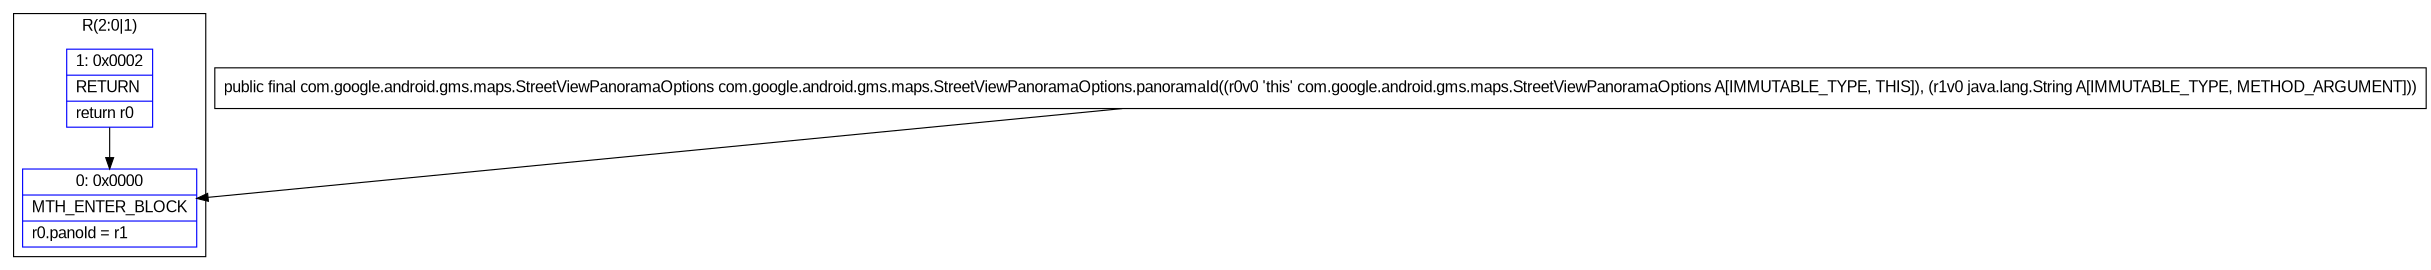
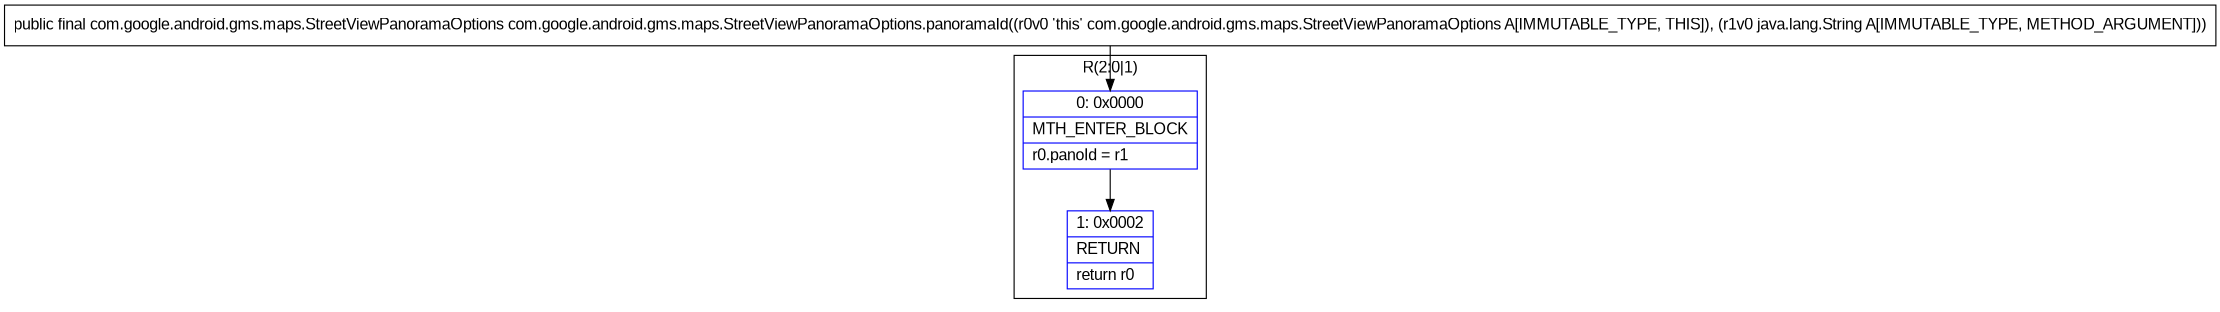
(110, 142) -> (1110, 184)
